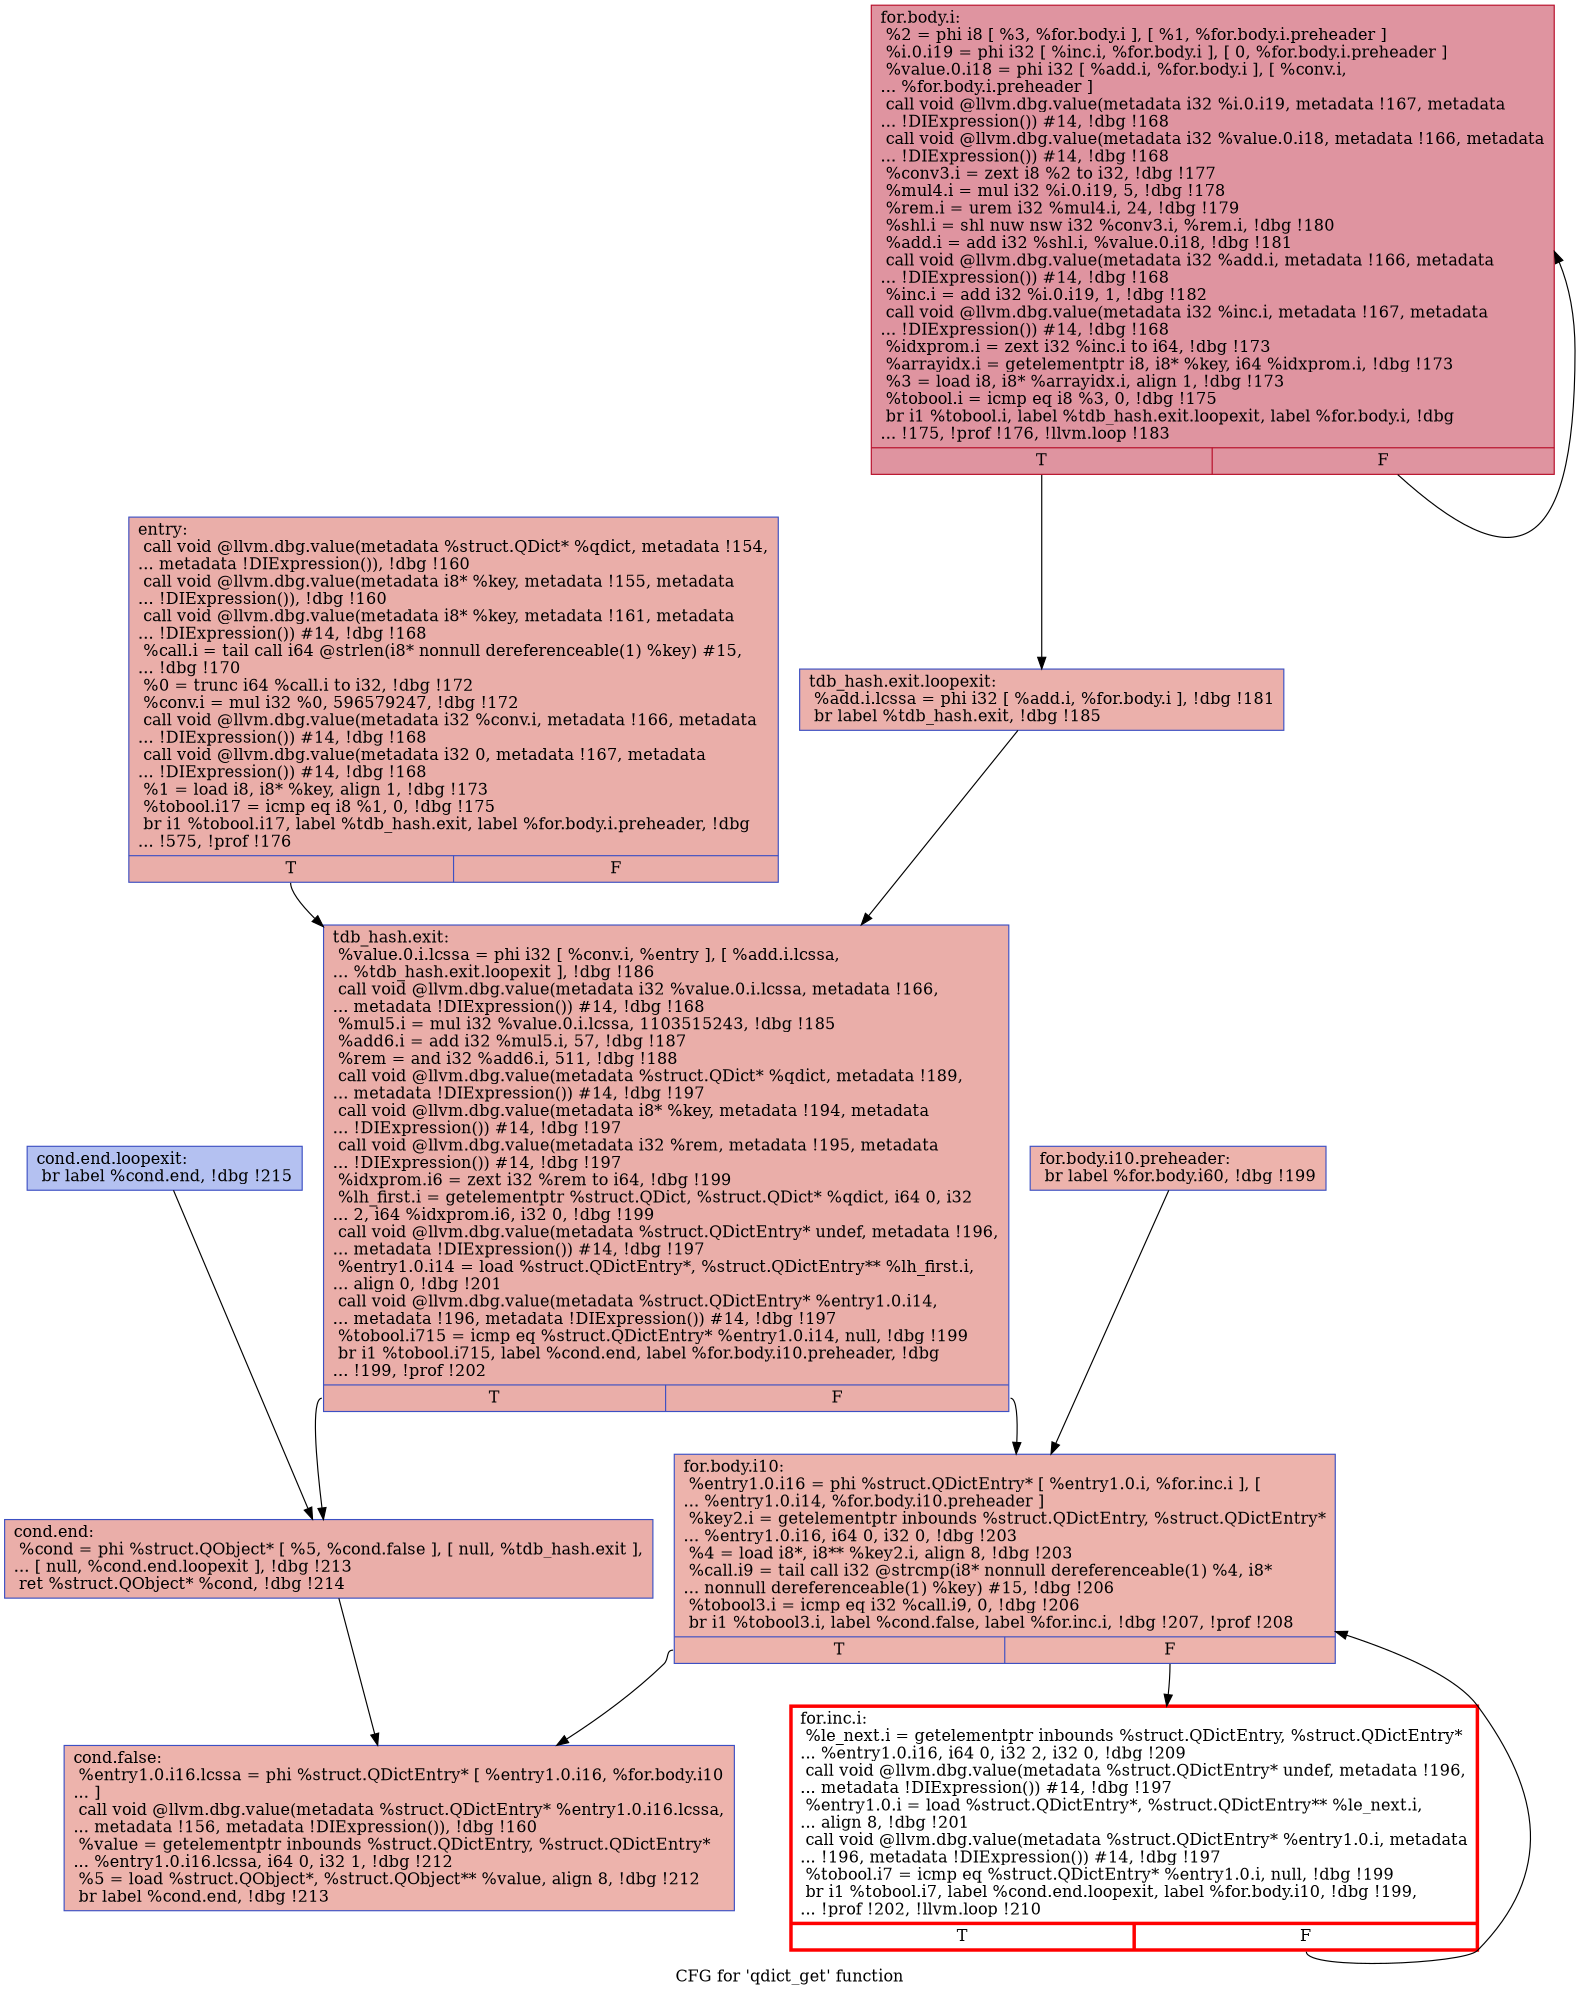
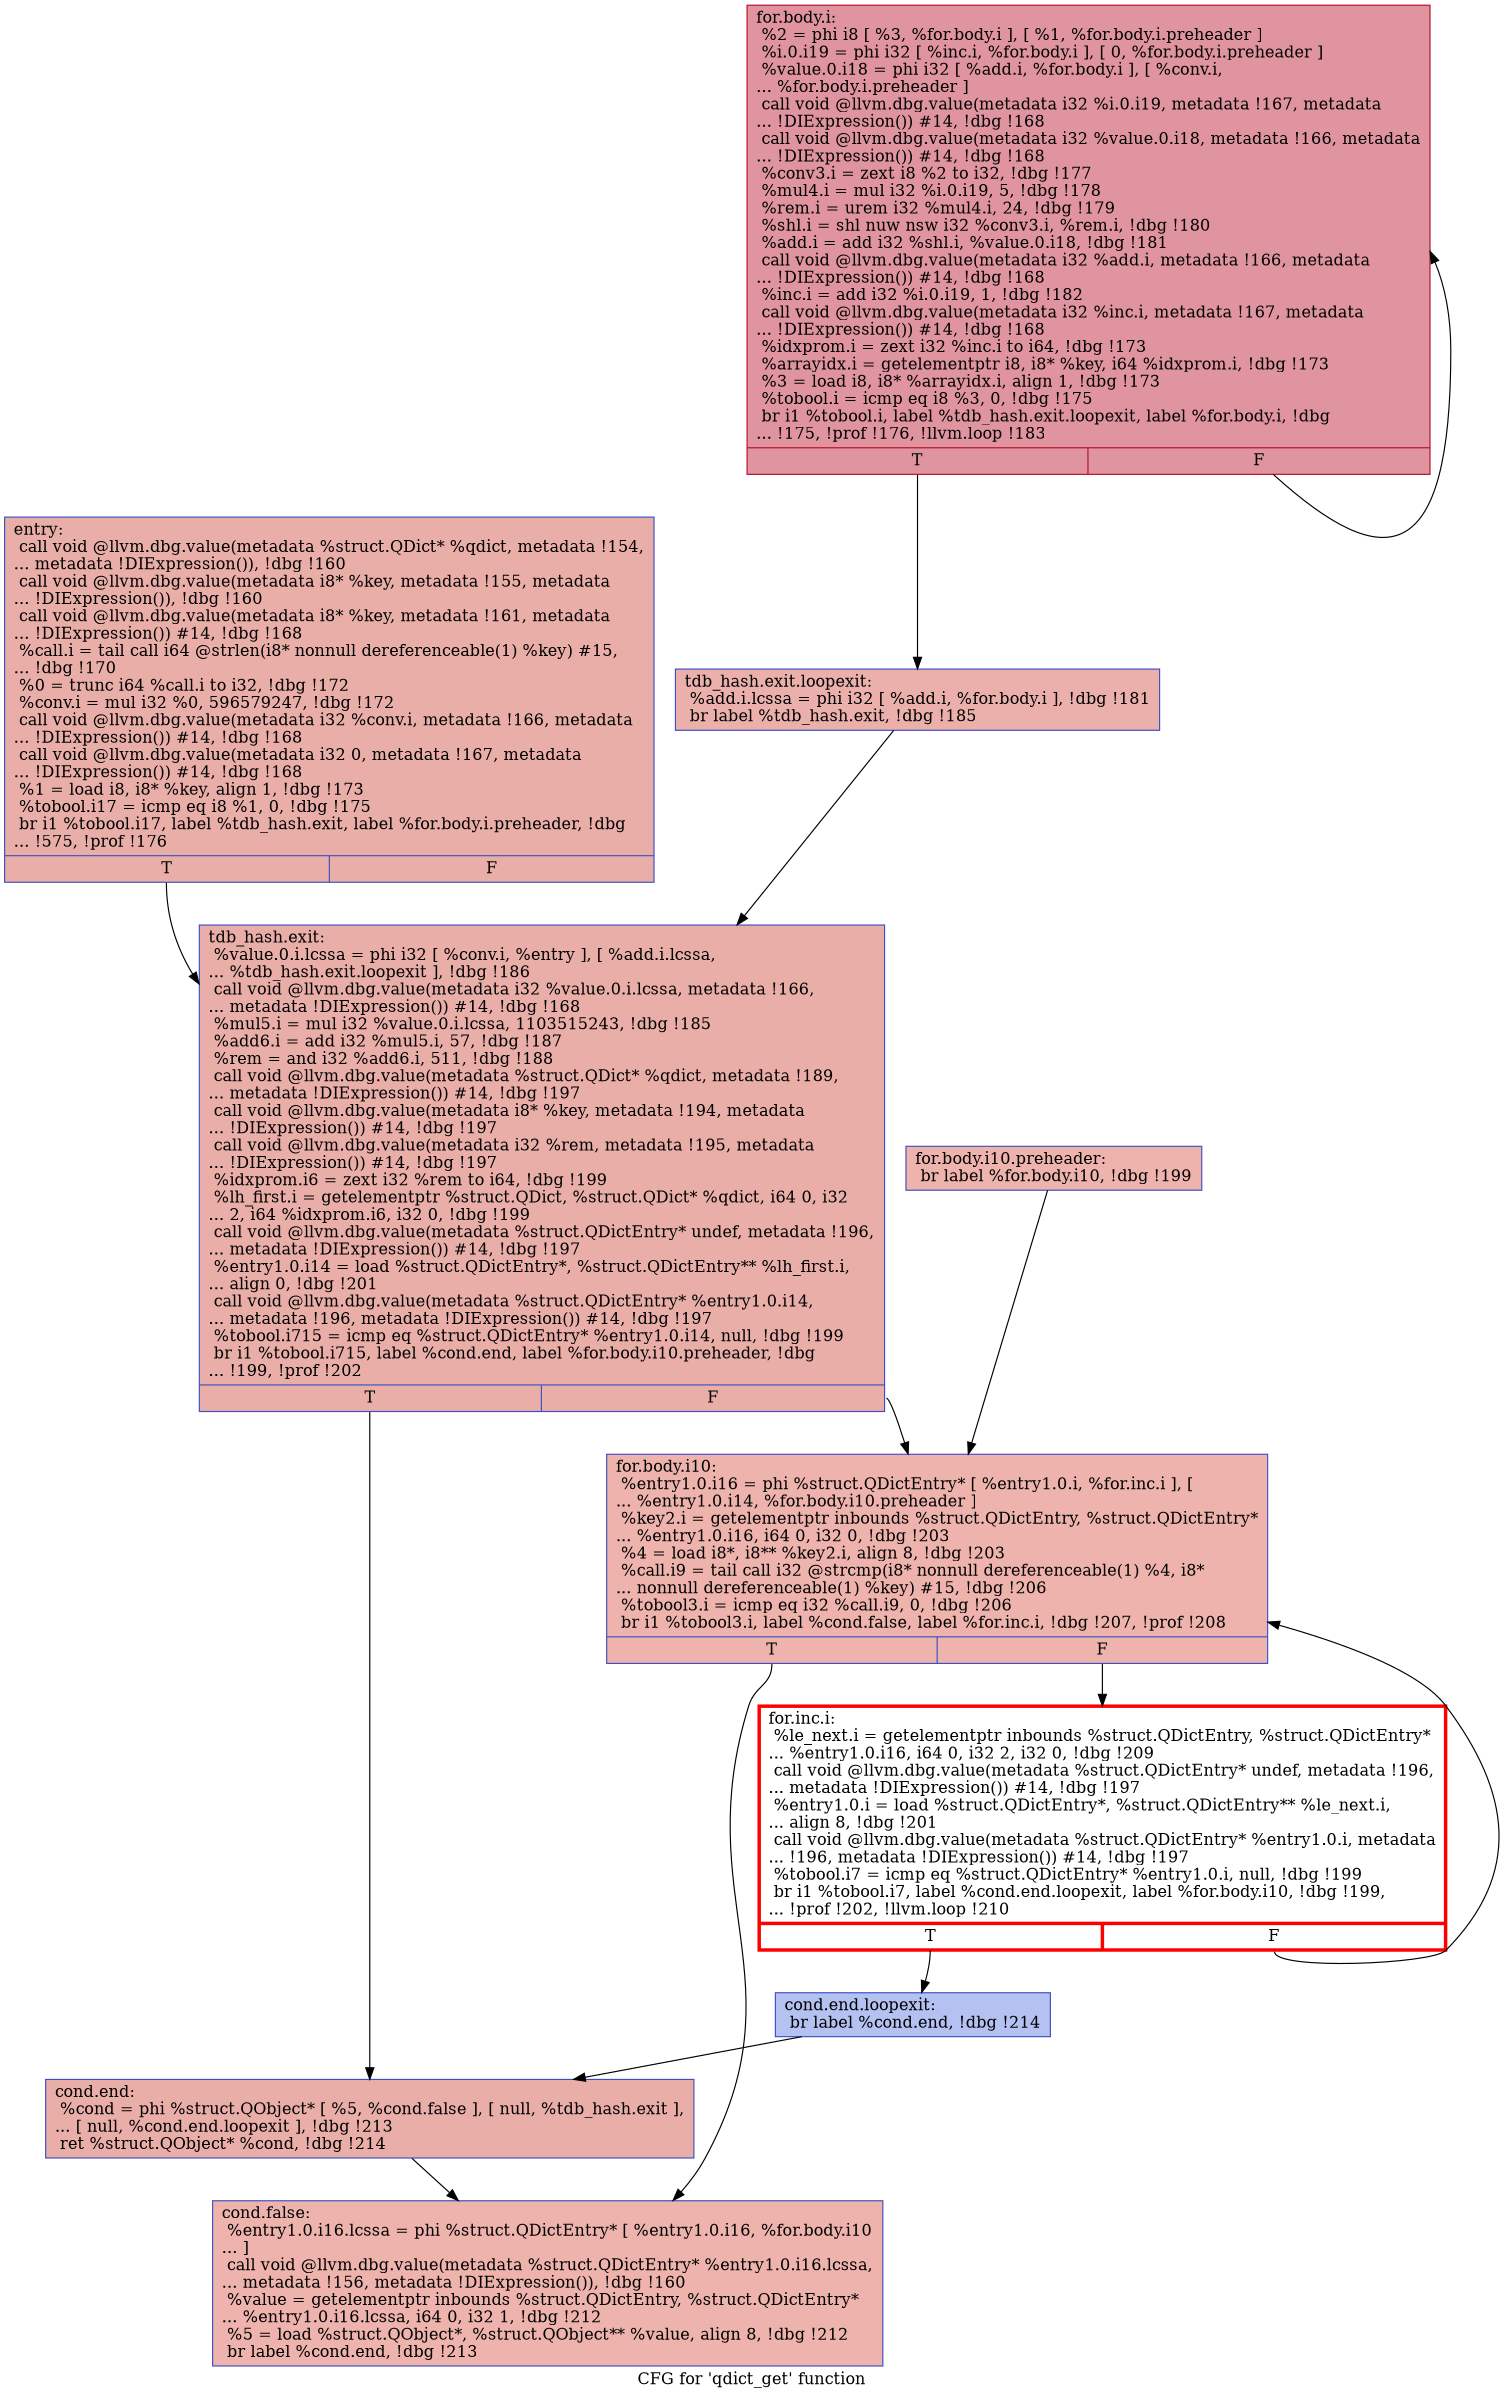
(165, 1176) -> (913, 2023)
(1178, 1176) -> (1054, 1176)
none -> (929, 1966)
